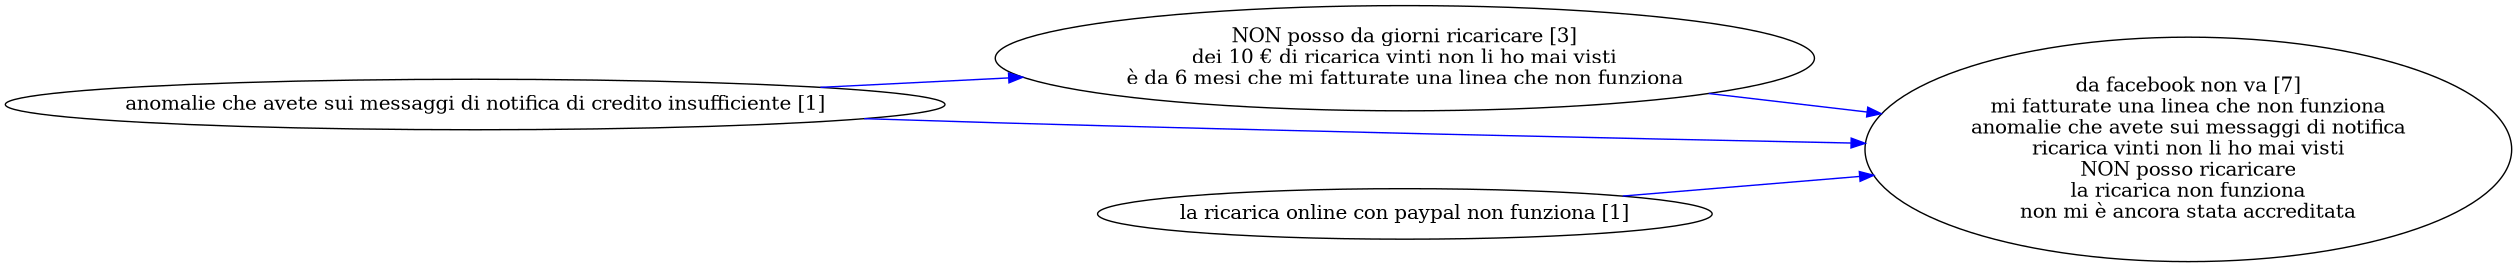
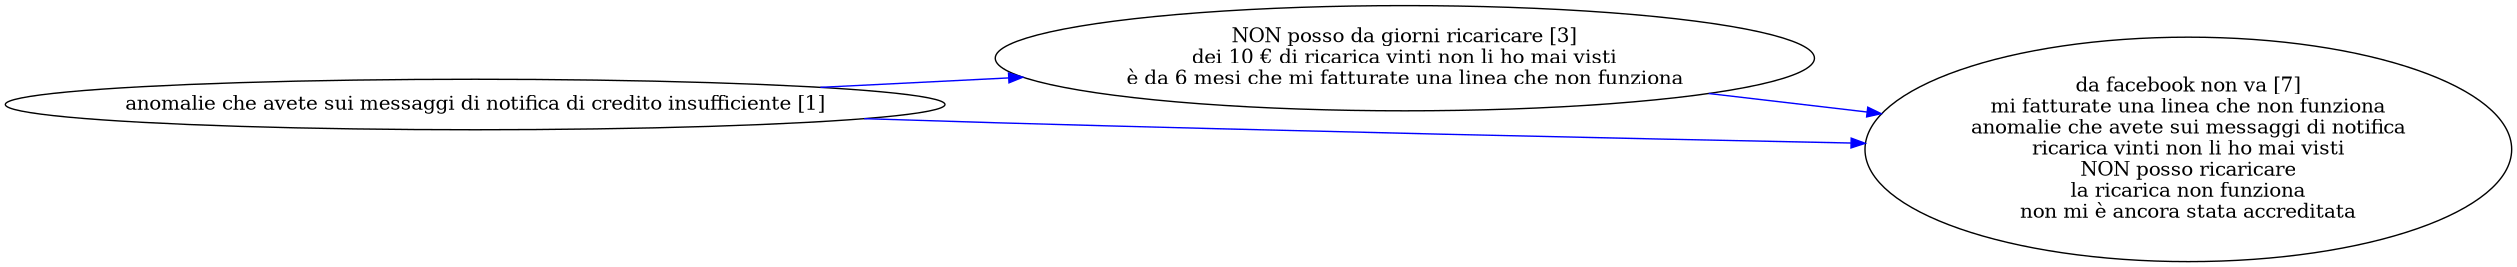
(1405, 214) -> none
